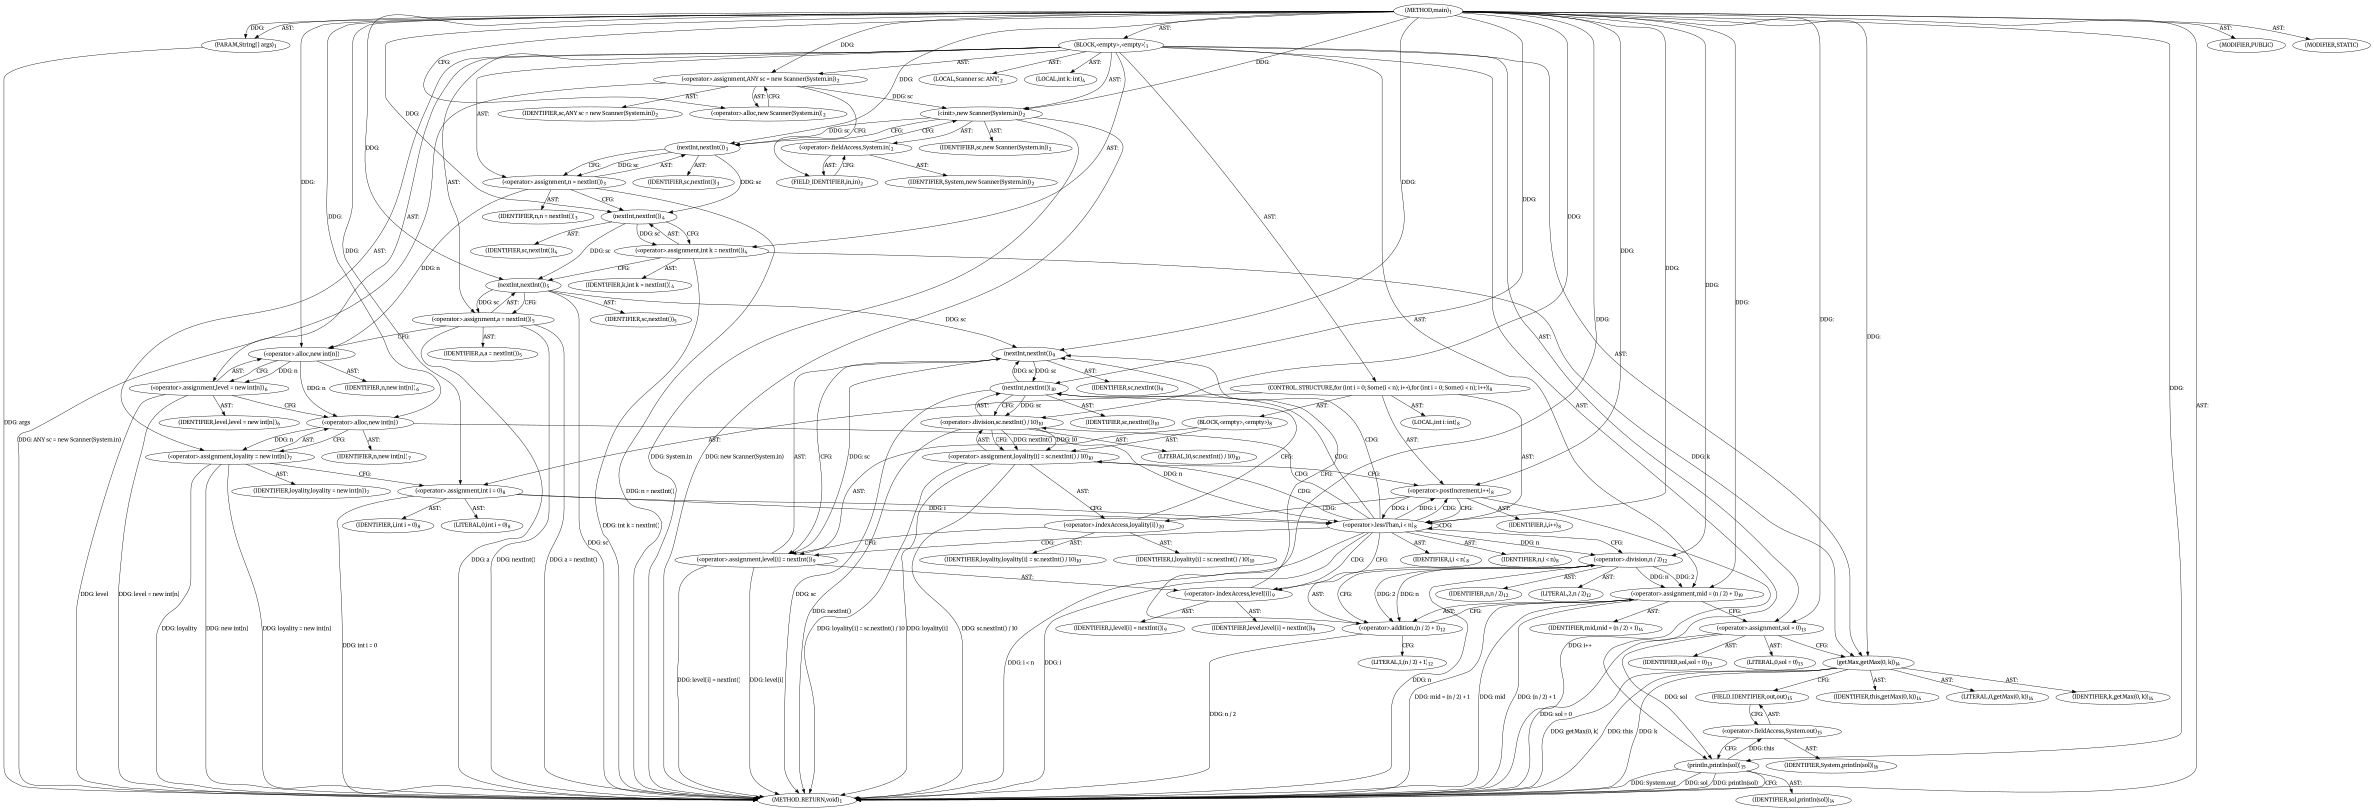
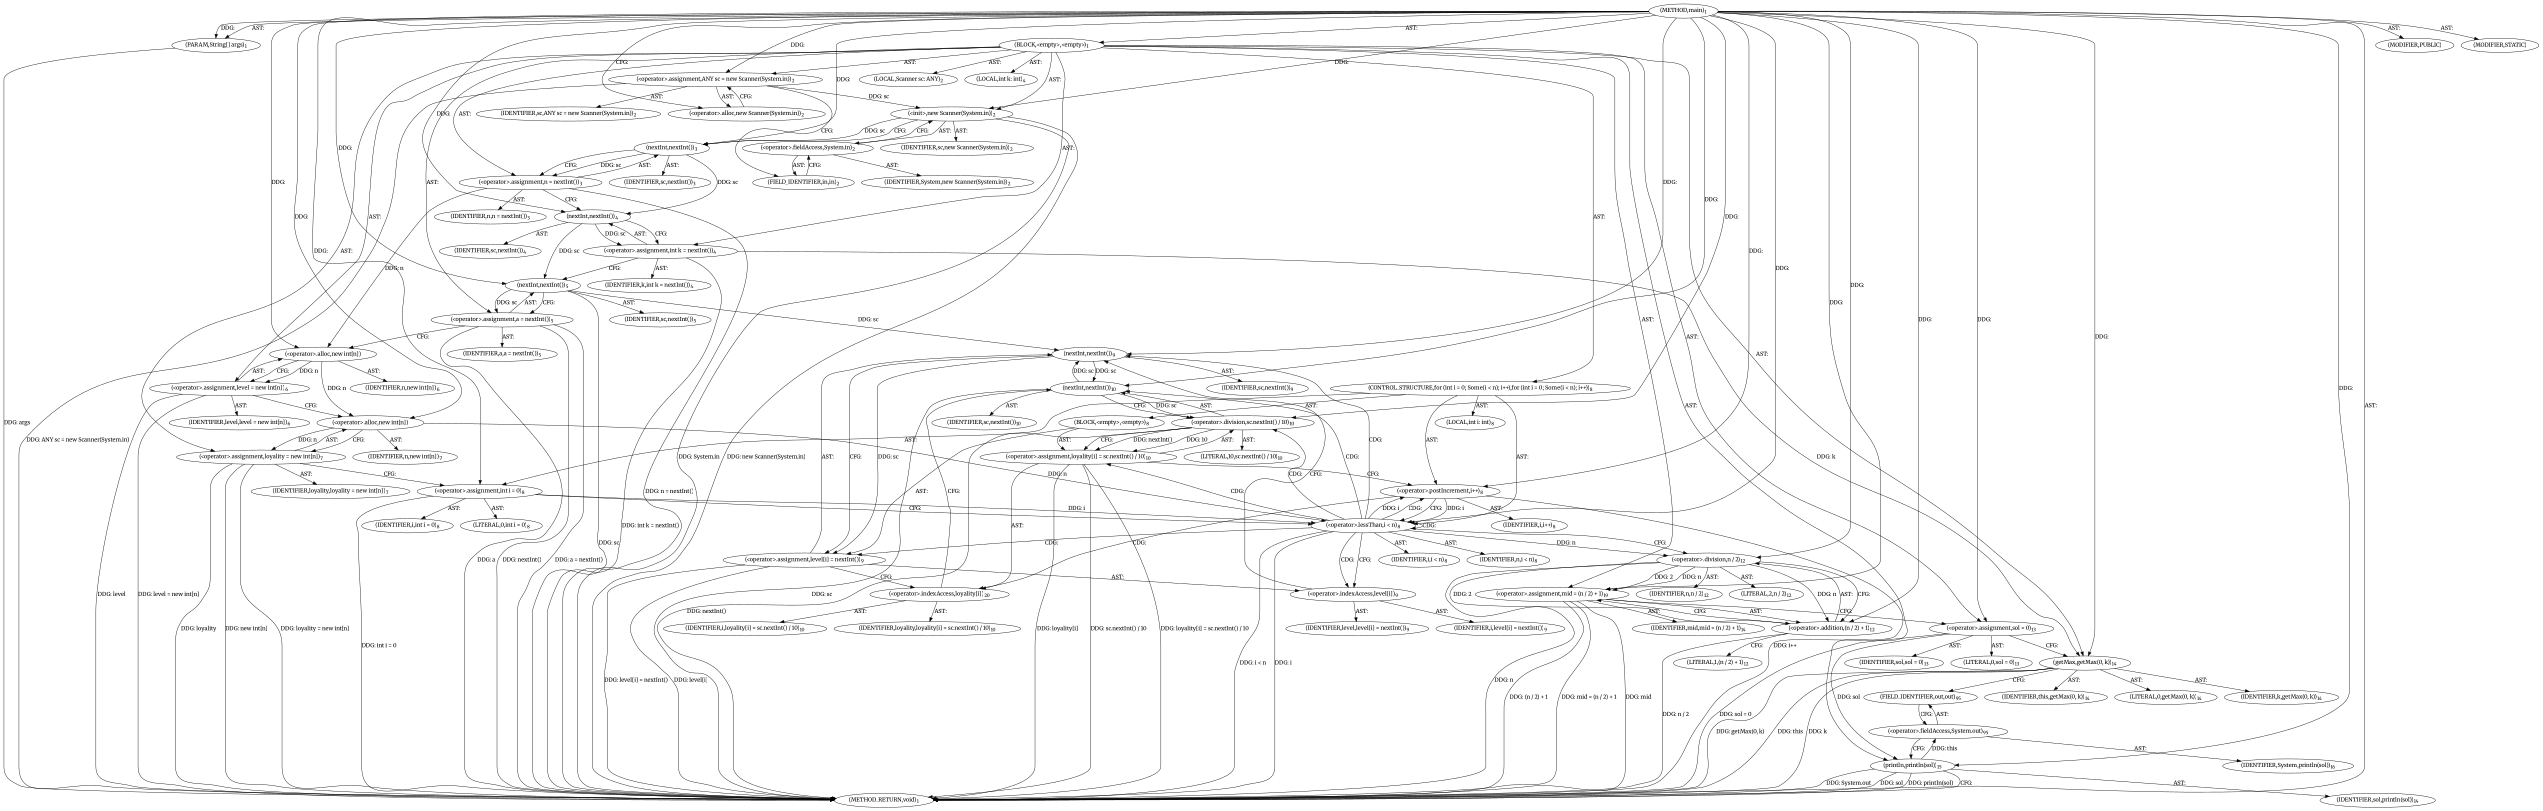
(920, 534) -> (866, 576)
(1790, 697) -> (1958, 697)
(1820, 731) -> (1986, 731)
